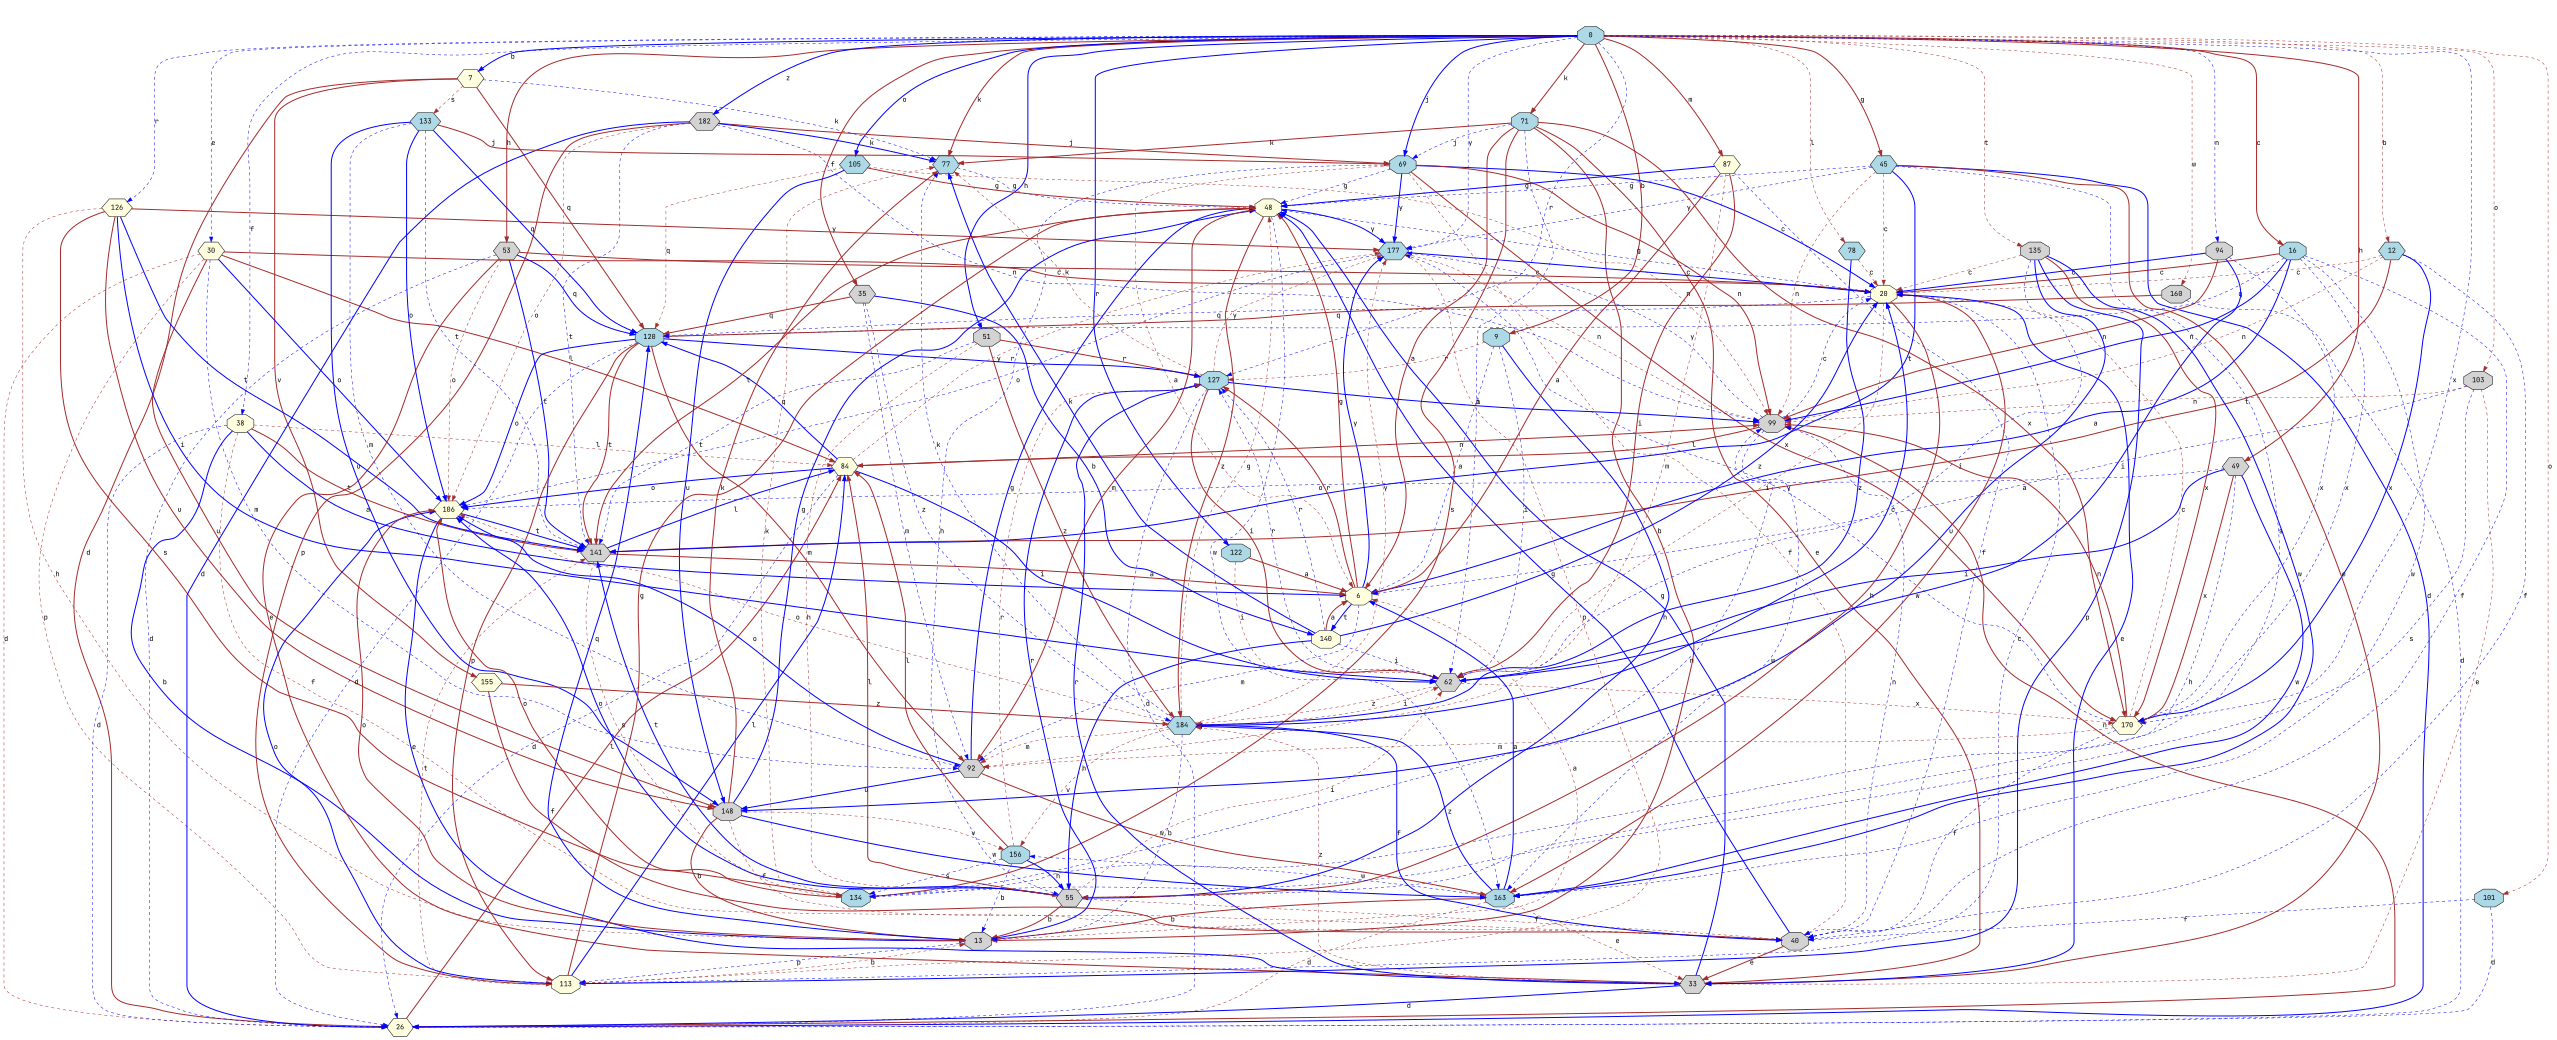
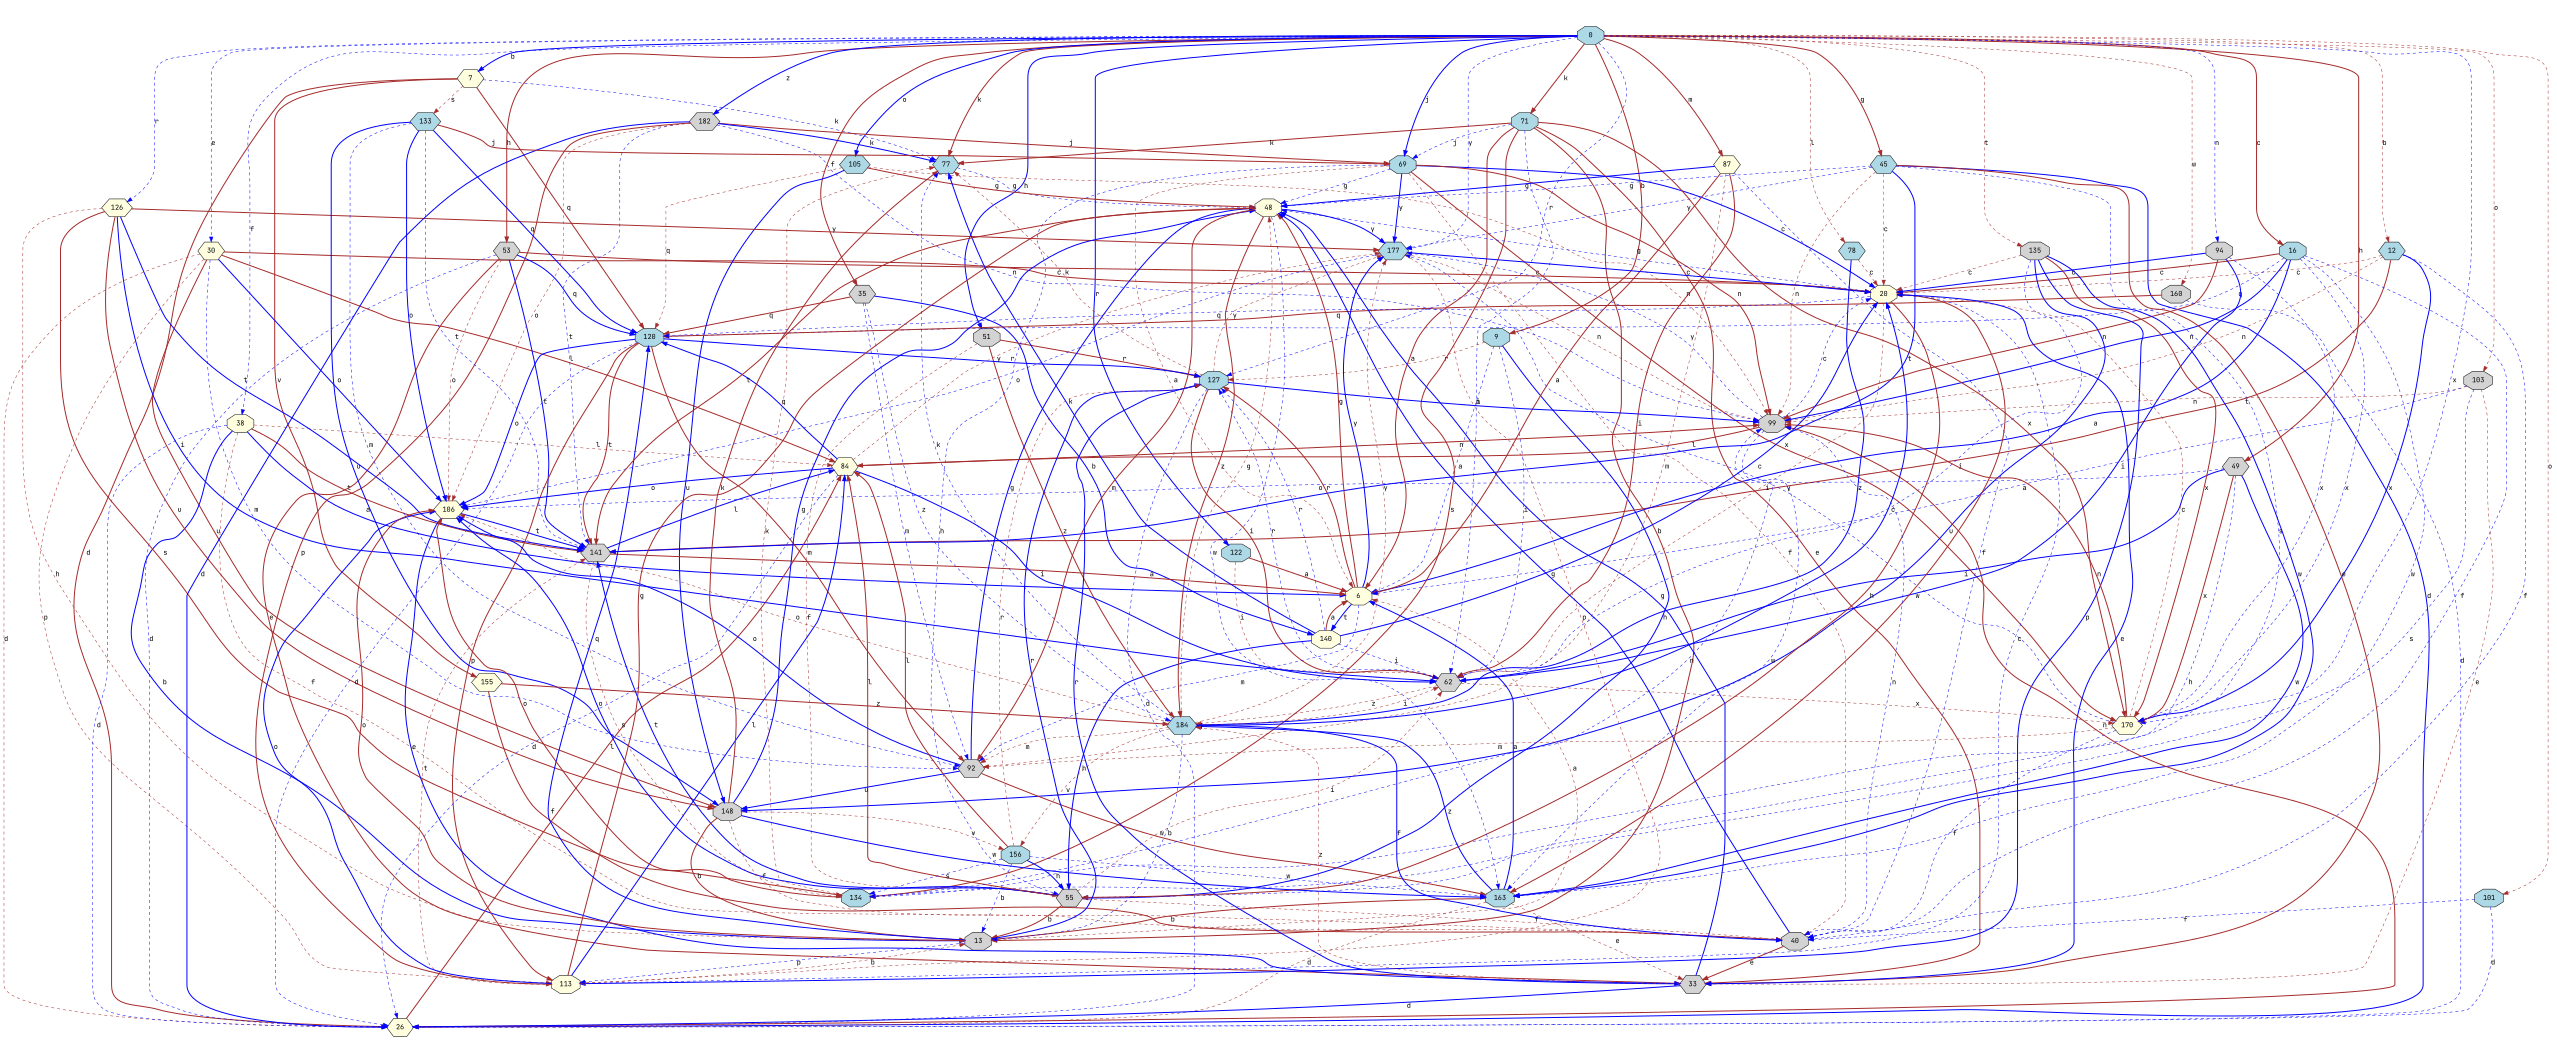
(762, 403) -> none
(1760, 467) -> (1760, 467)
(809, 618) -> (809, 618)
(1272, 871) -> (1255, 876)
